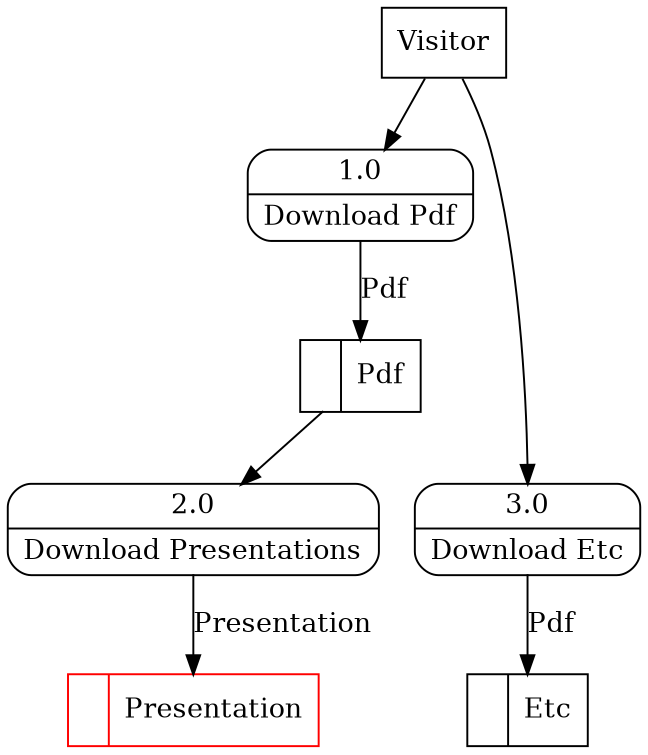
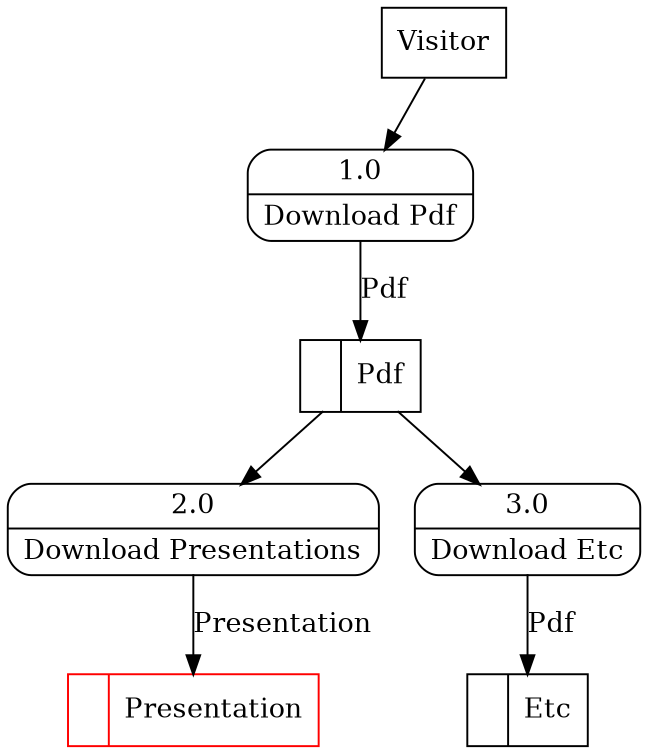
(513, 268) -> (431, 441)
